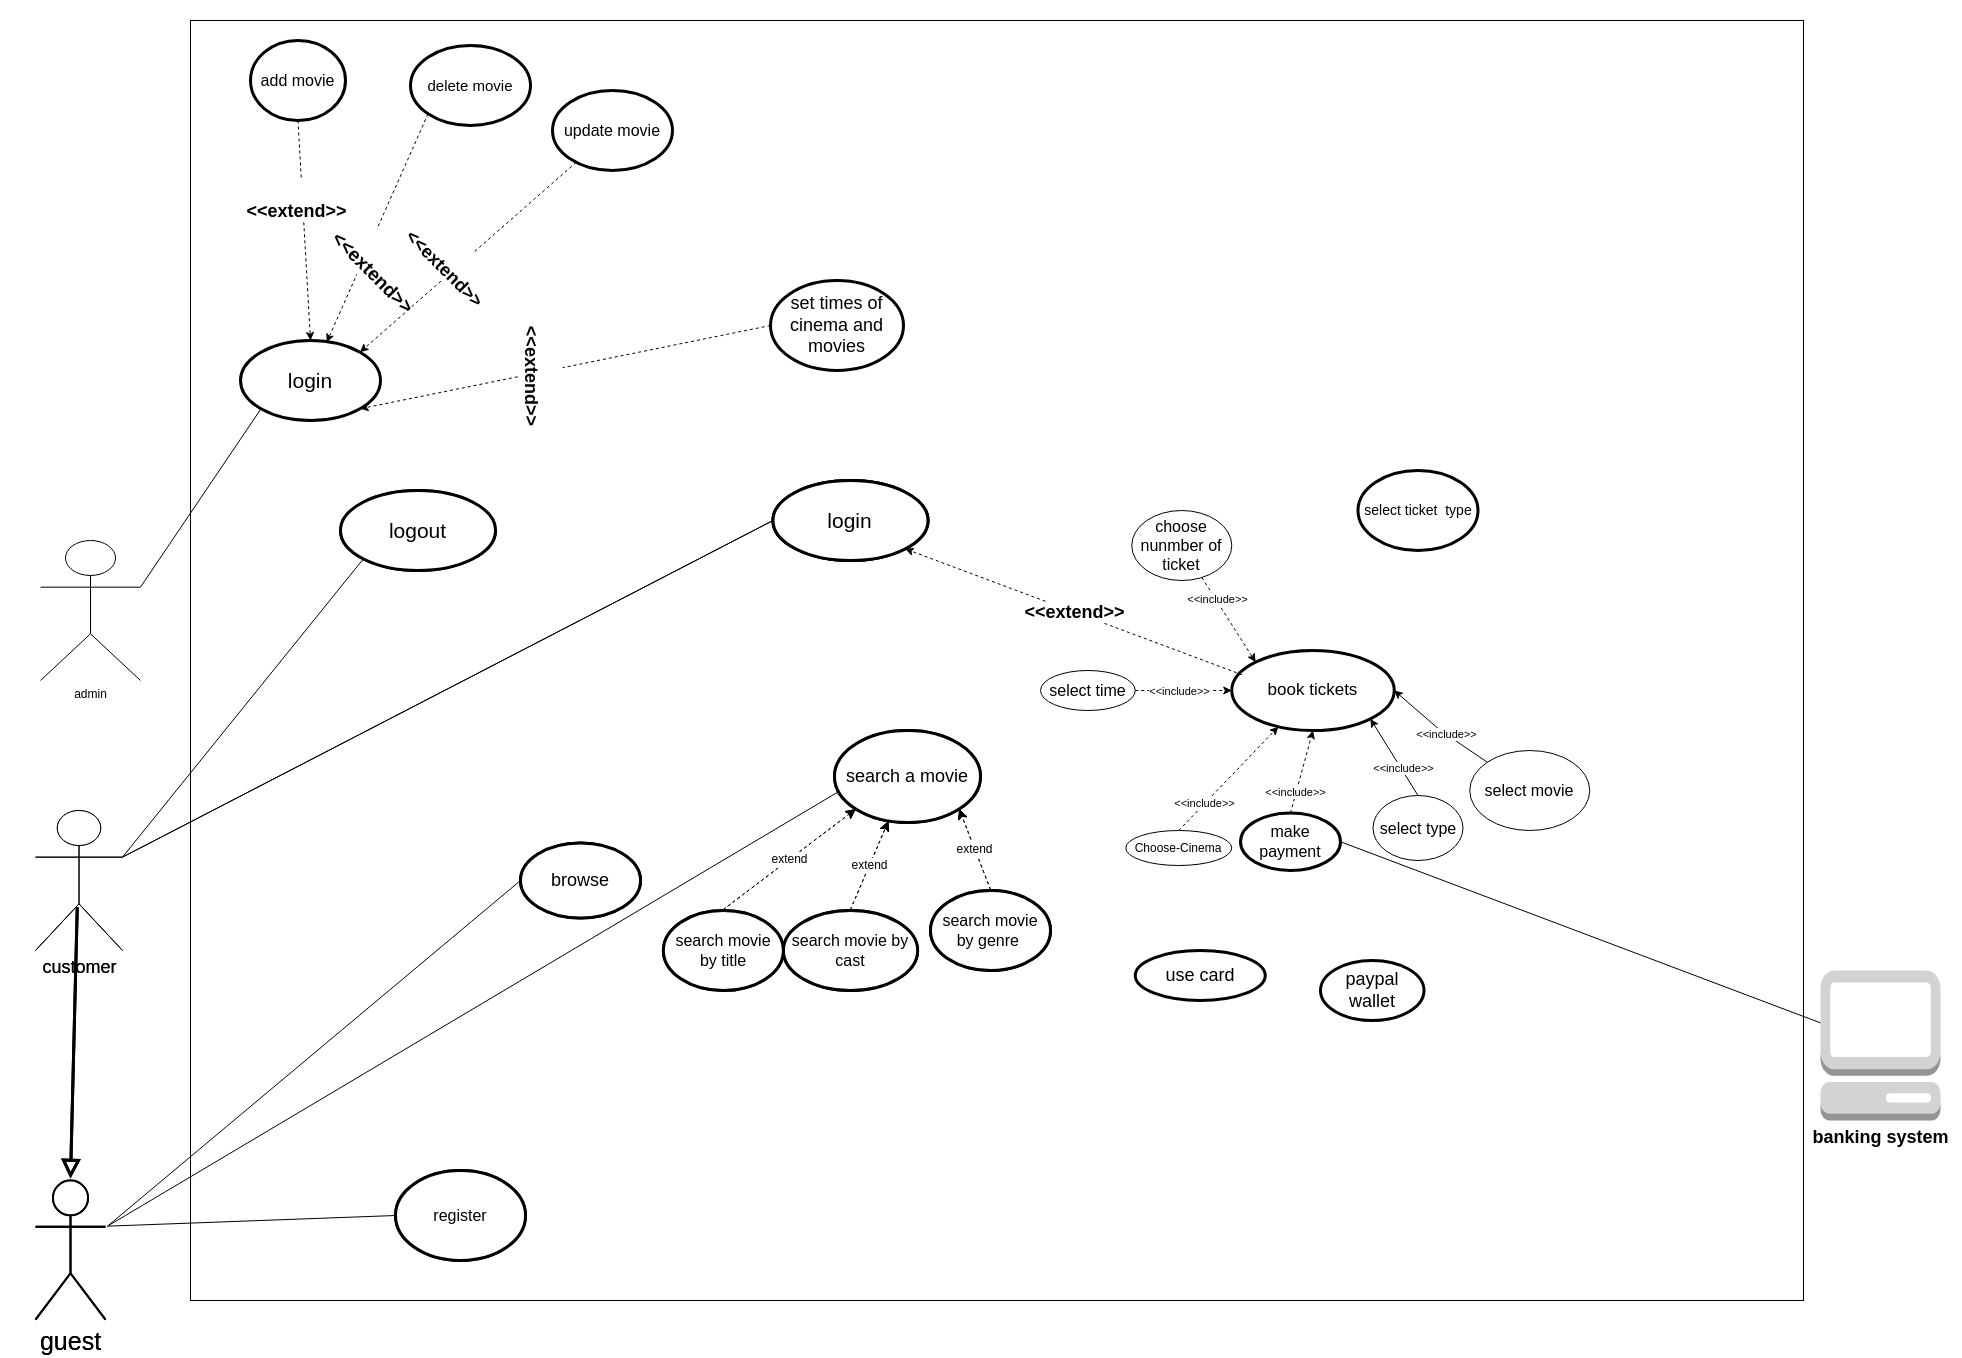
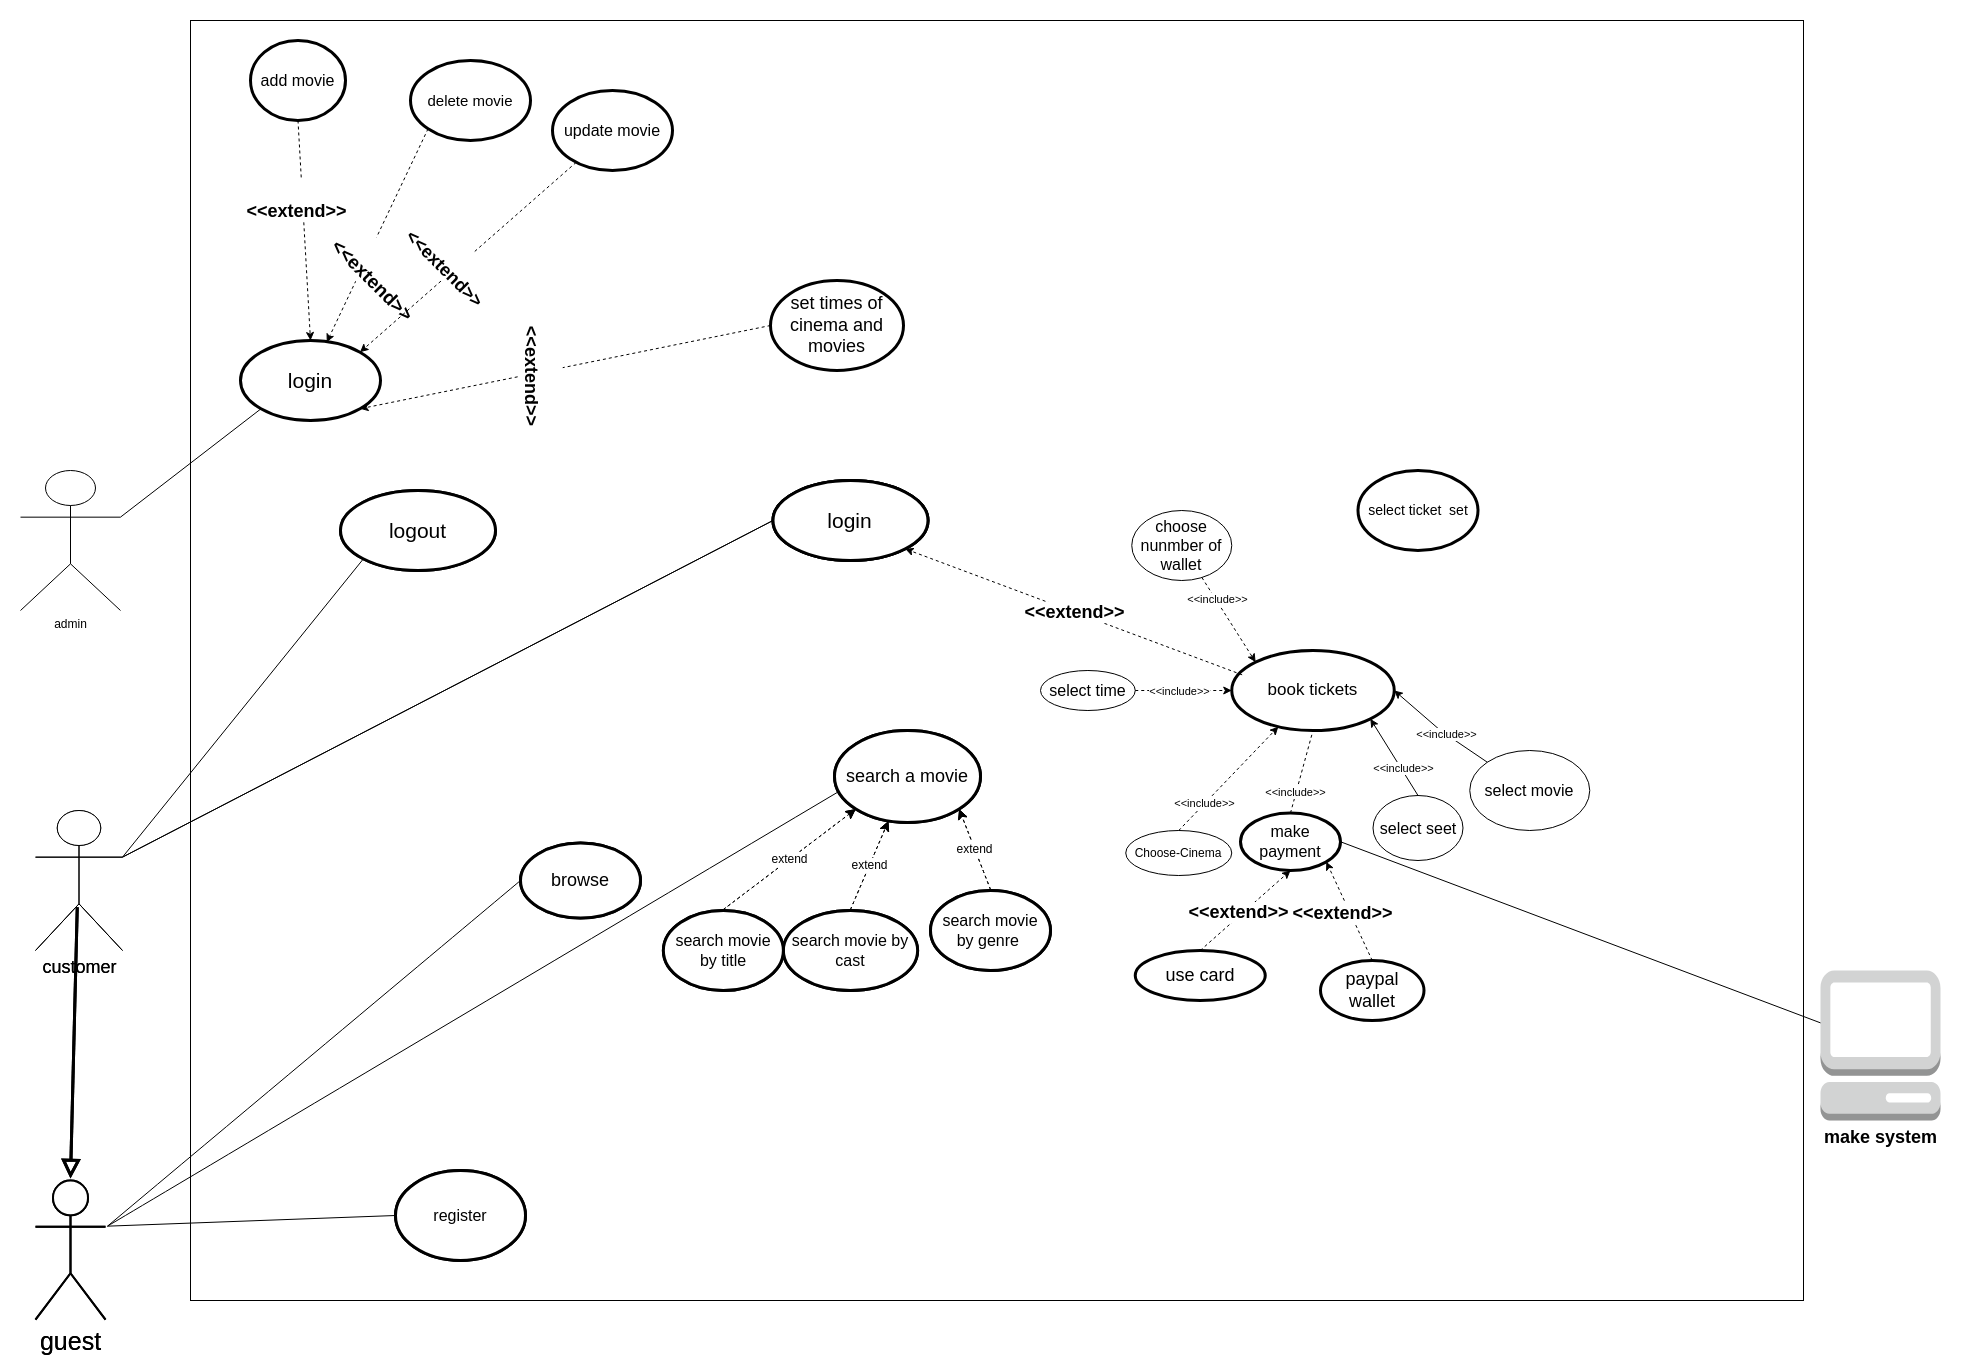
(471, 86) -> (471, 101)
(1419, 511) -> (1419, 511)
(1182, 546) -> (1182, 546)
(91, 611) -> (71, 541)
(1311, 739) -> (1312, 735)
(1419, 829) -> (1419, 829)
(1179, 848) -> (1179, 853)
none -> (1244, 911)
none -> (1351, 914)
(1881, 1135) -> (1881, 1135)
